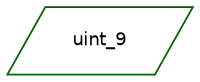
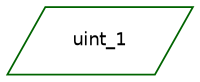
(100, 41) -> (100, 41)
